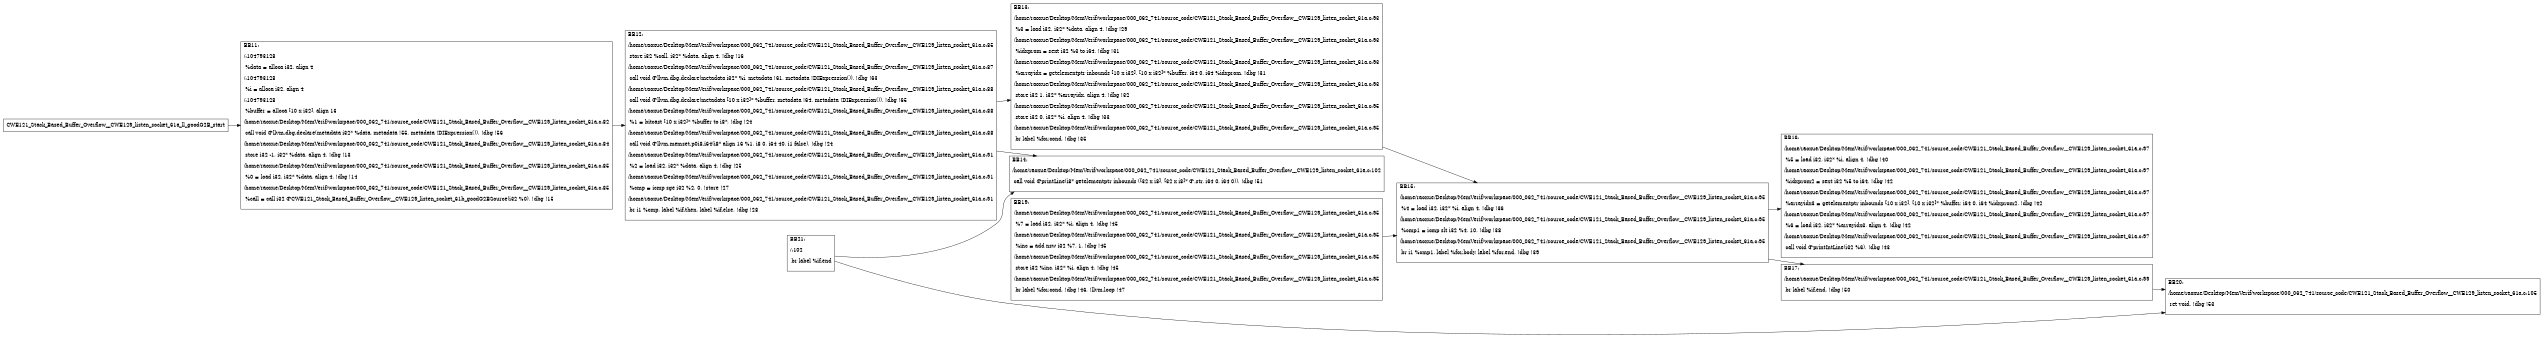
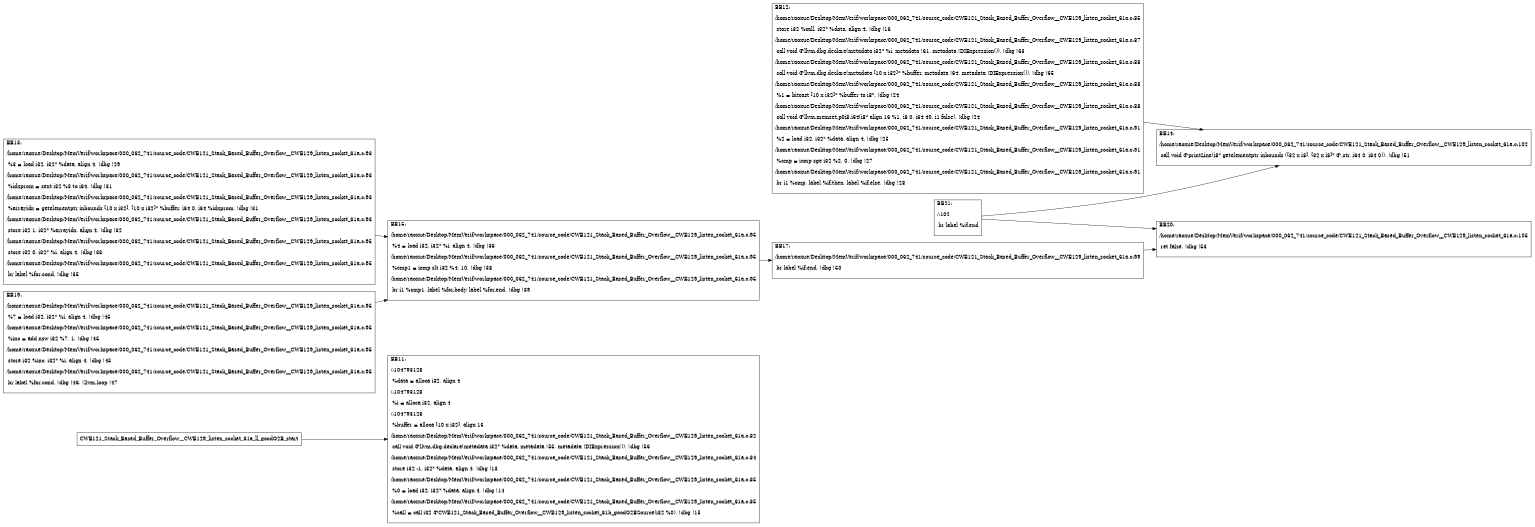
(1002, 101) -> none
(617, 125) -> none
(679, 188) -> (824, 161)
(1967, 196) -> none
(2191, 304) -> (1183, 247)
